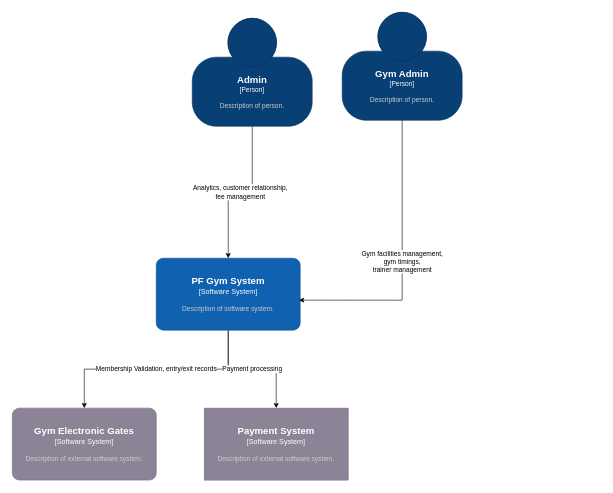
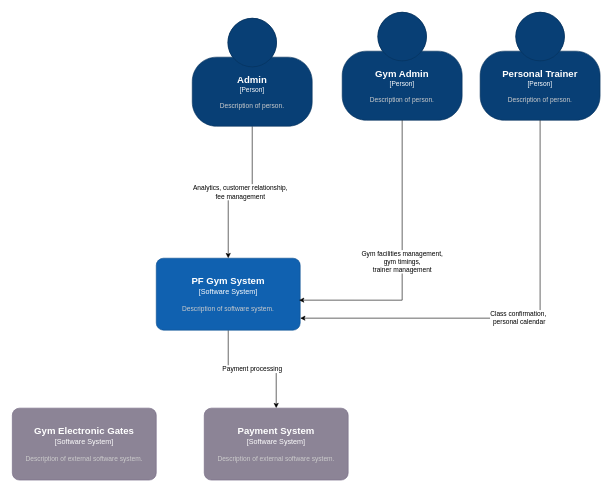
none -> (540, 66)
none -> (520, 318)
(156, 369) -> none
(276, 444) -> (276, 444)
